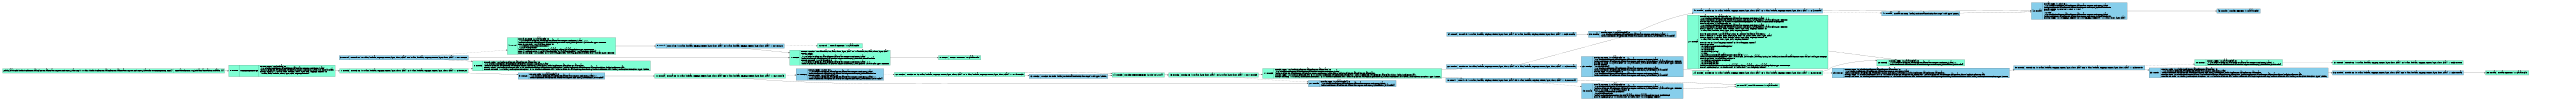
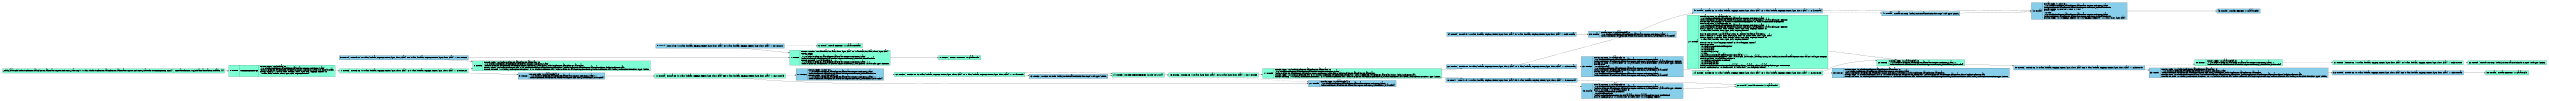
(562, 46) -> none
(845, 46) -> (845, 46)
none -> (2507, 63)
(1601, 65) -> (1600, 65)
(2011, 70) -> (1989, 65)
